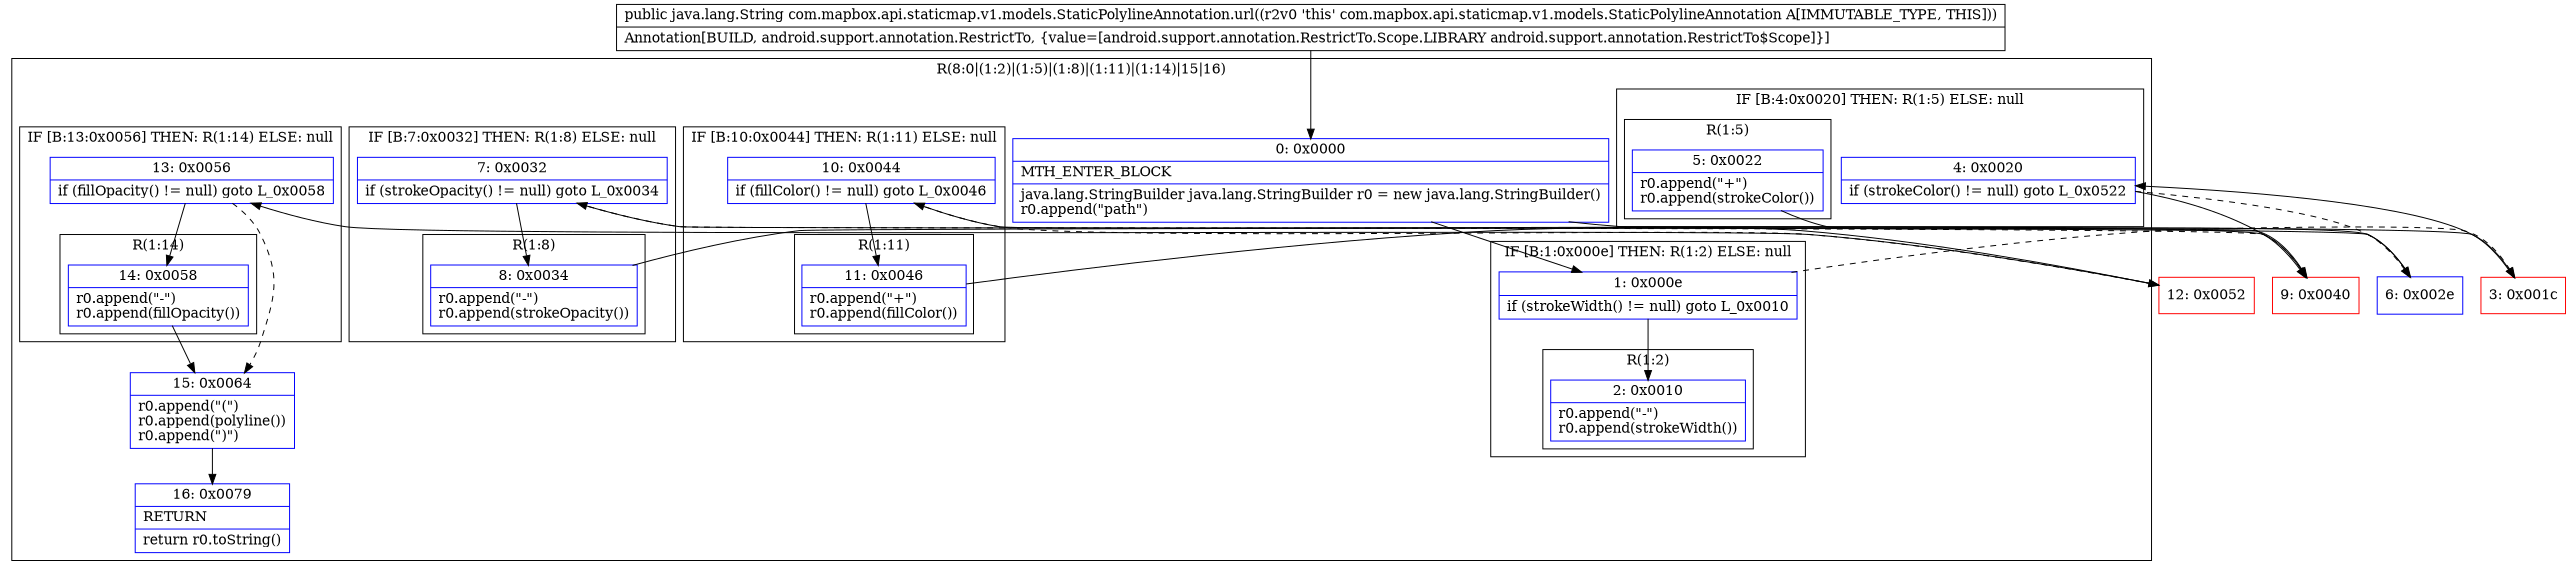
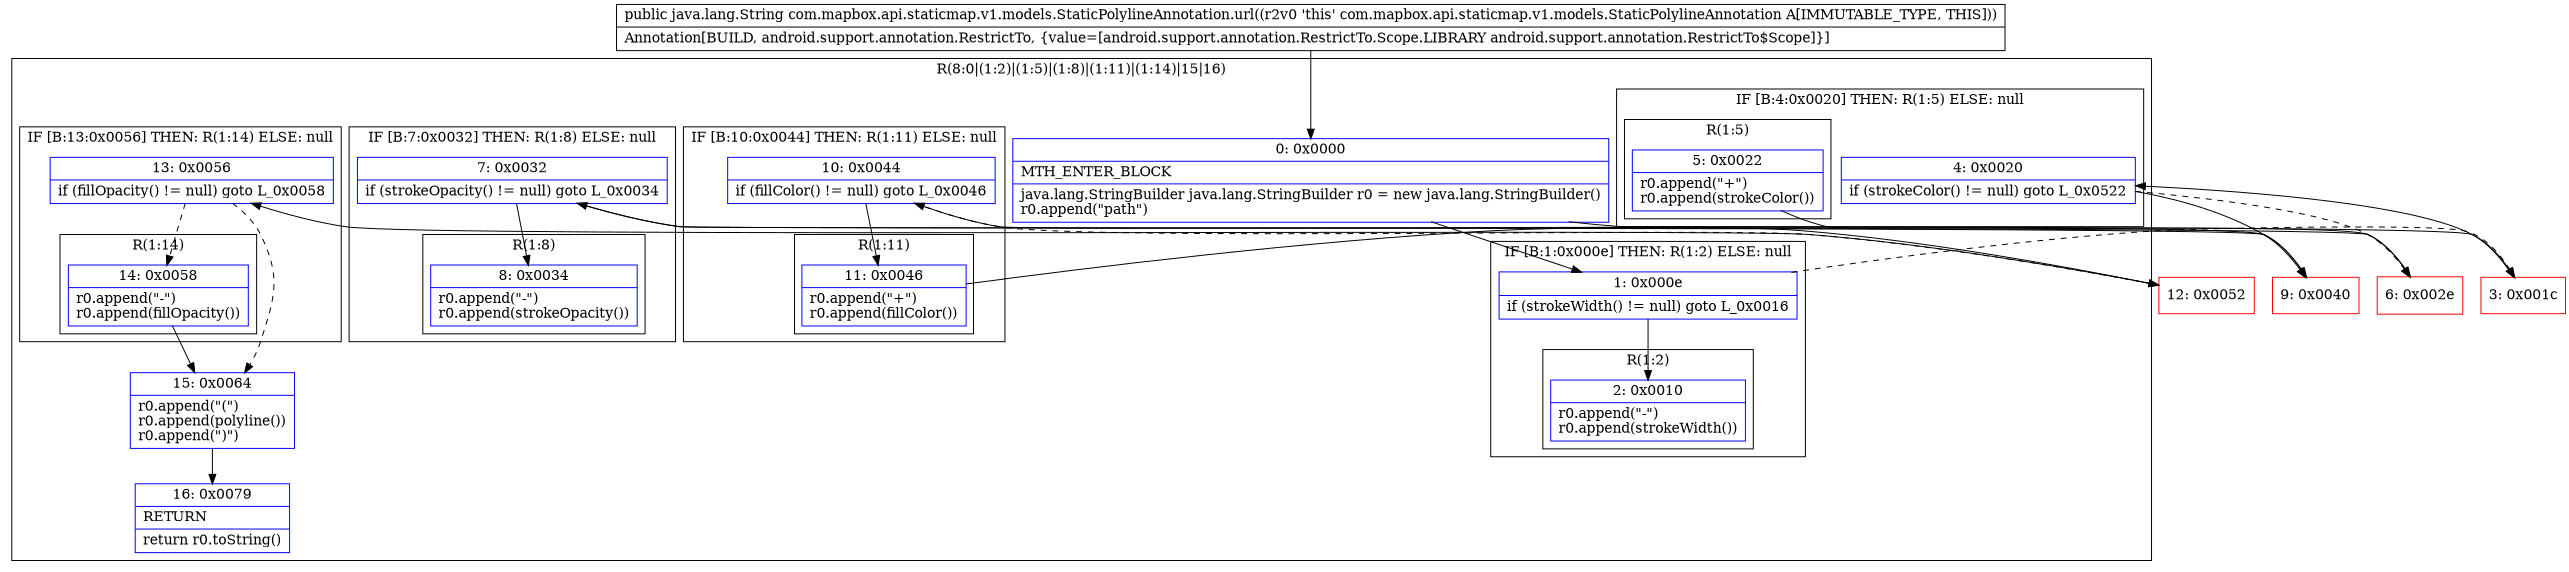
(178, 228) -> (178, 228)
(1445, 228) -> (1445, 228)
(1473, 228) -> none
(2420, 295) -> (2420, 295)
(1648, 307) -> (1648, 307)
